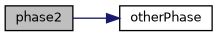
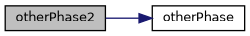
(39, 18) -> (55, 18)
